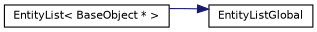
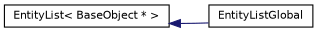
(183, 9) -> (195, 23)
